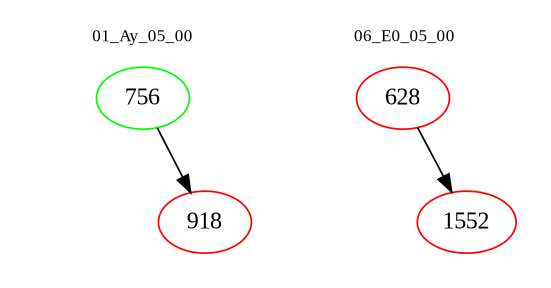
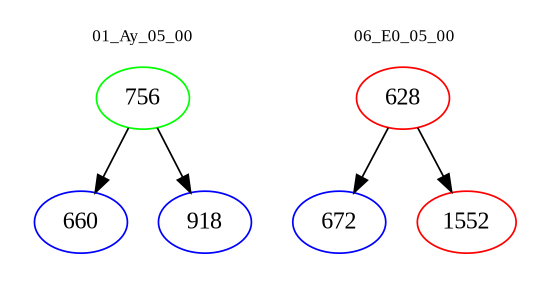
none -> (81, 222)
(205, 222) -> (205, 222)
none -> (339, 222)
